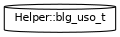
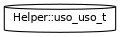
(60, 18) -> (60, 18)
